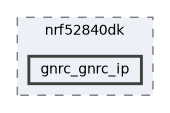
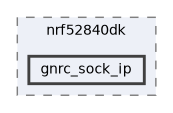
(85, 70) -> (87, 70)
